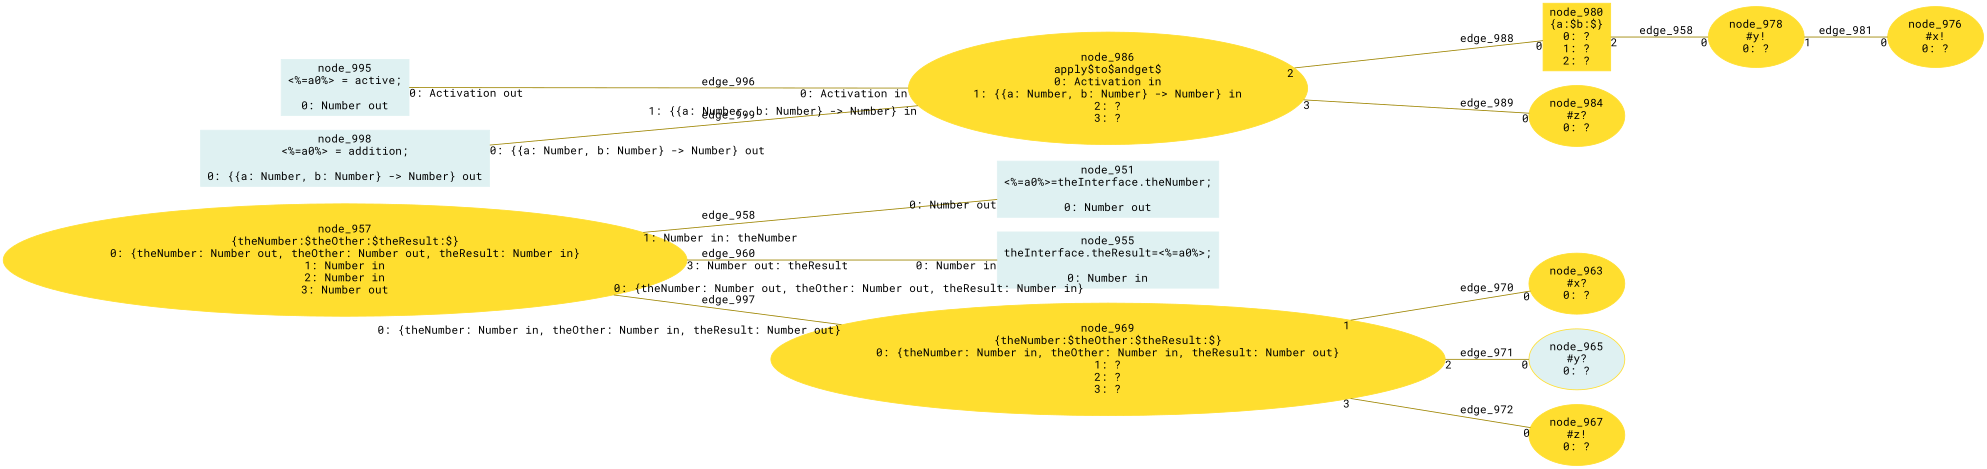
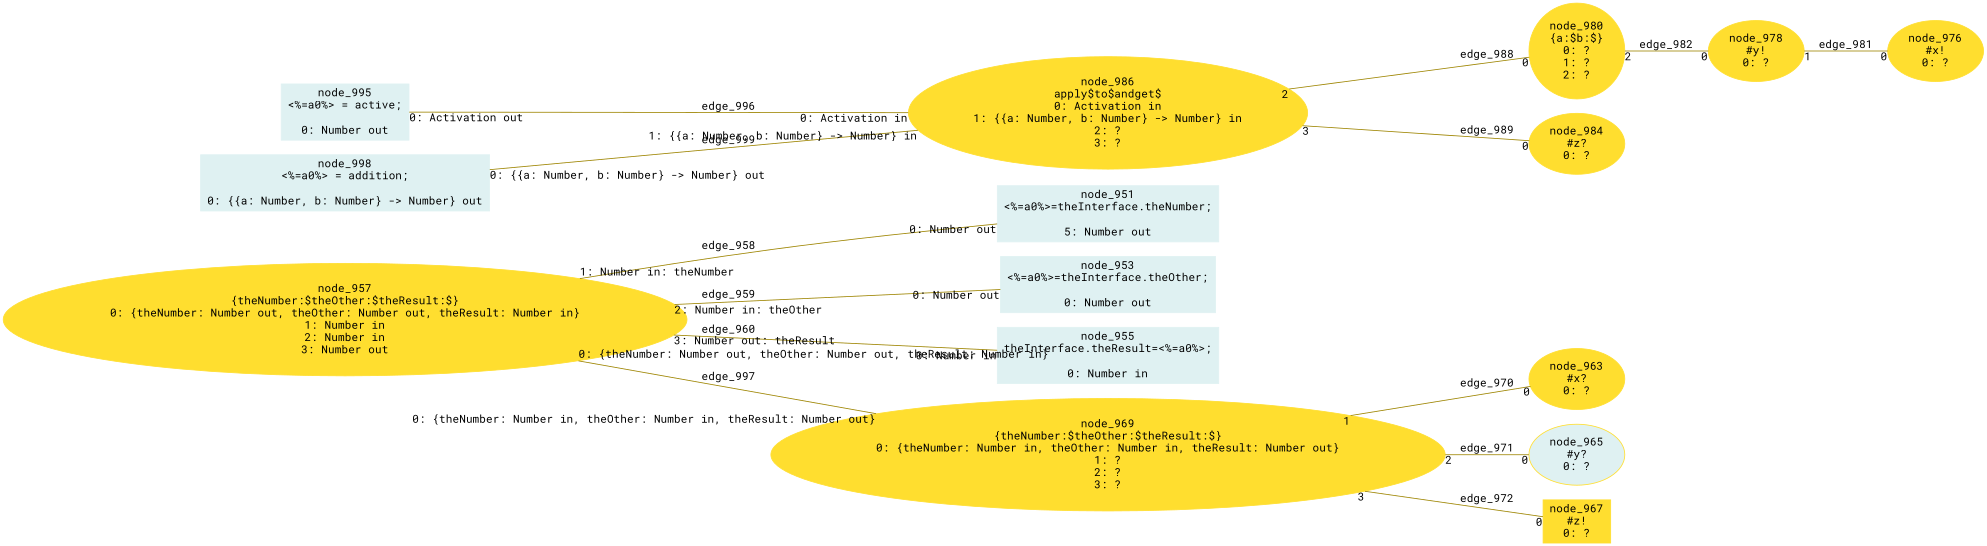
(1667, 31) -> (1667, 45)
(1577, 37) -> (1577, 51)
(1108, 189) -> (1108, 214)
none -> (1108, 285)
(1577, 435) -> (1577, 521)
